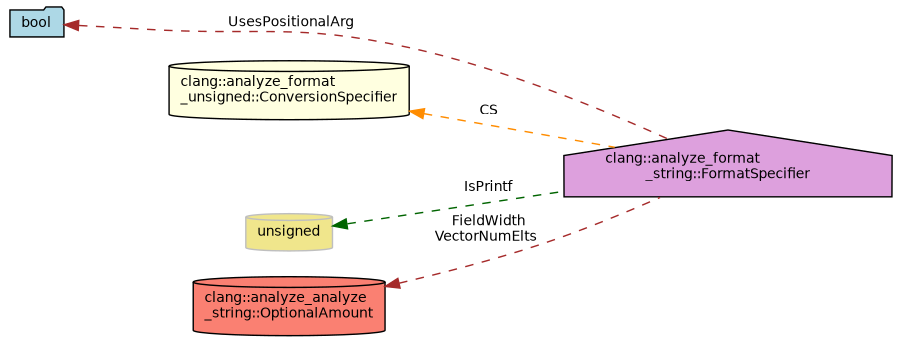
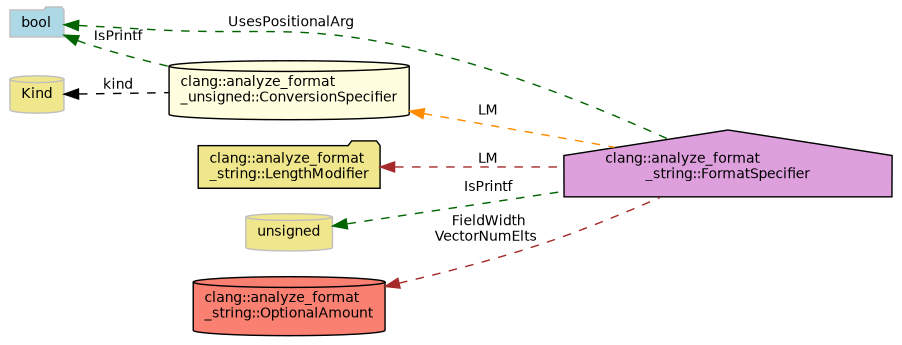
(37, 23) -> (37, 23)
(381, 42) -> (381, 42)
none -> (123, 55)
none -> (37, 94)
(487, 111) -> (487, 111)
none -> (289, 167)
(289, 306) -> (289, 306)
